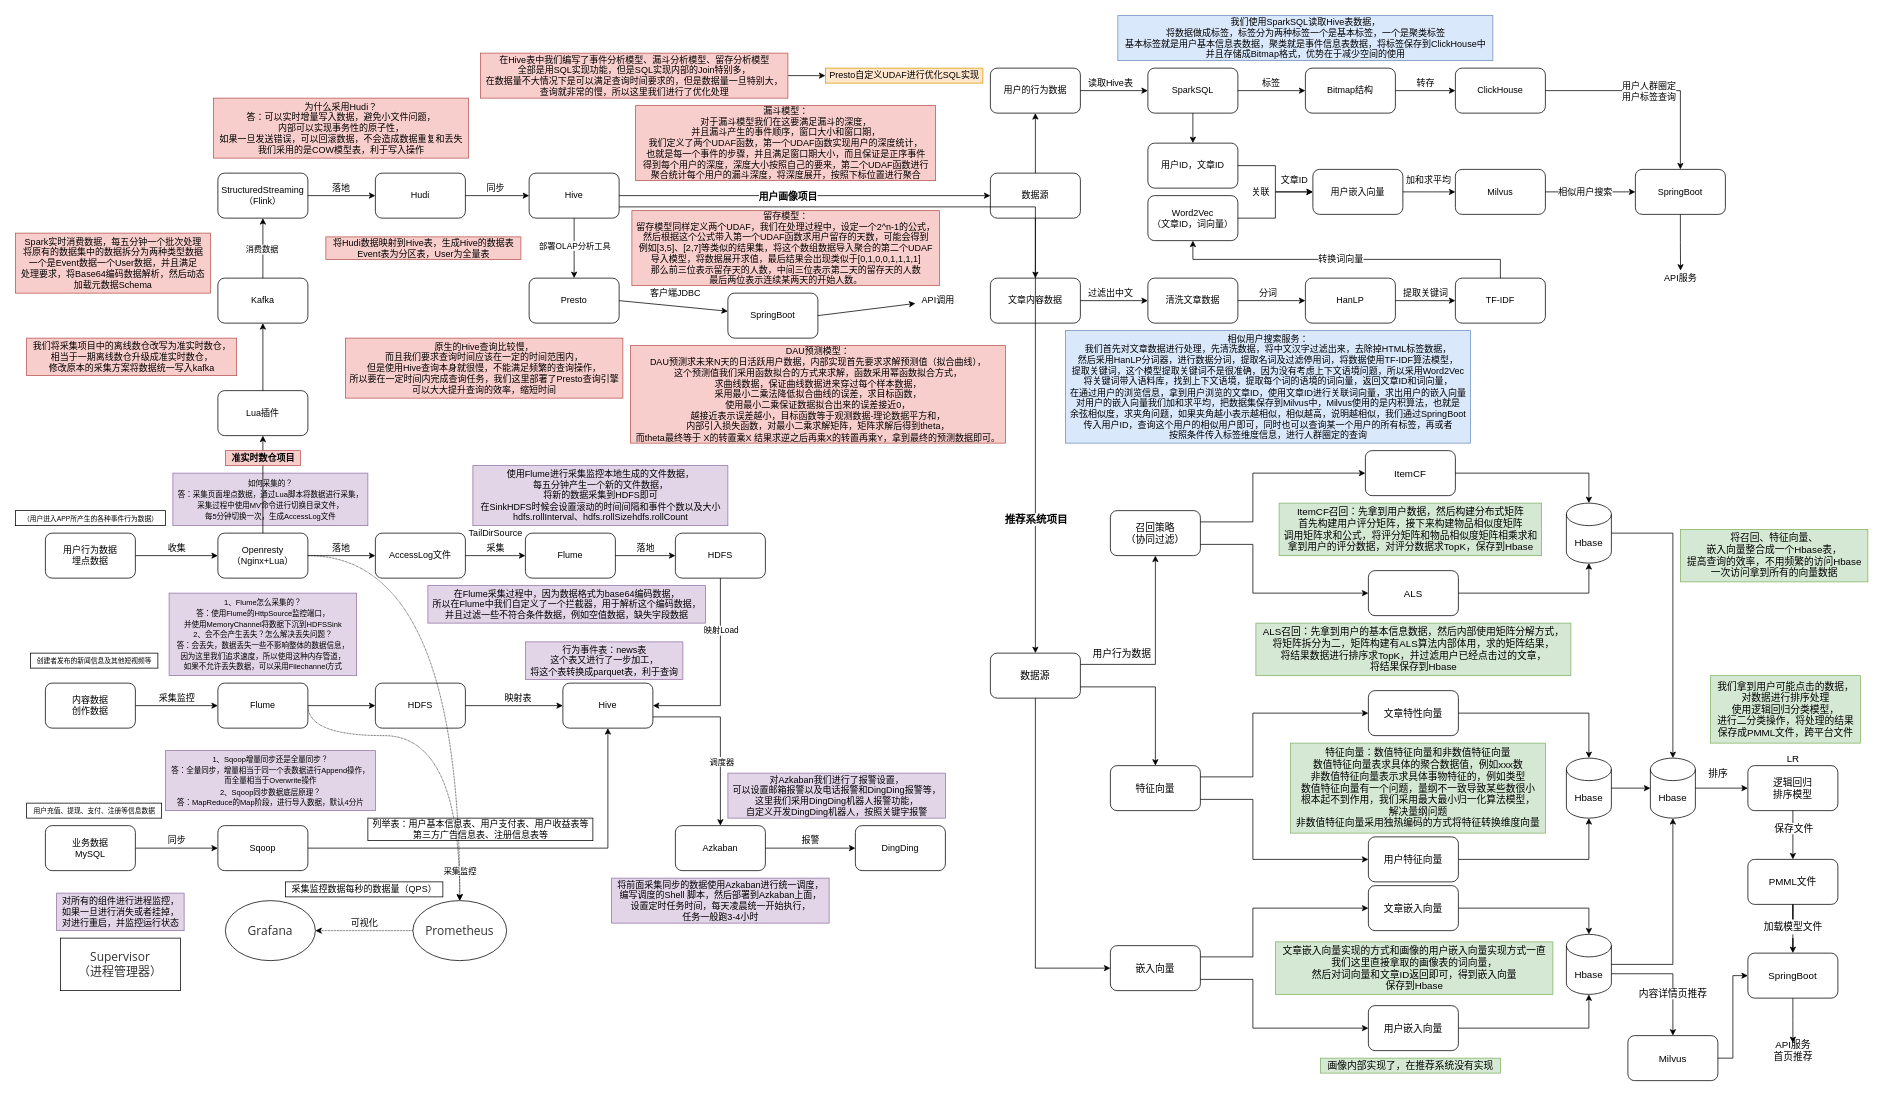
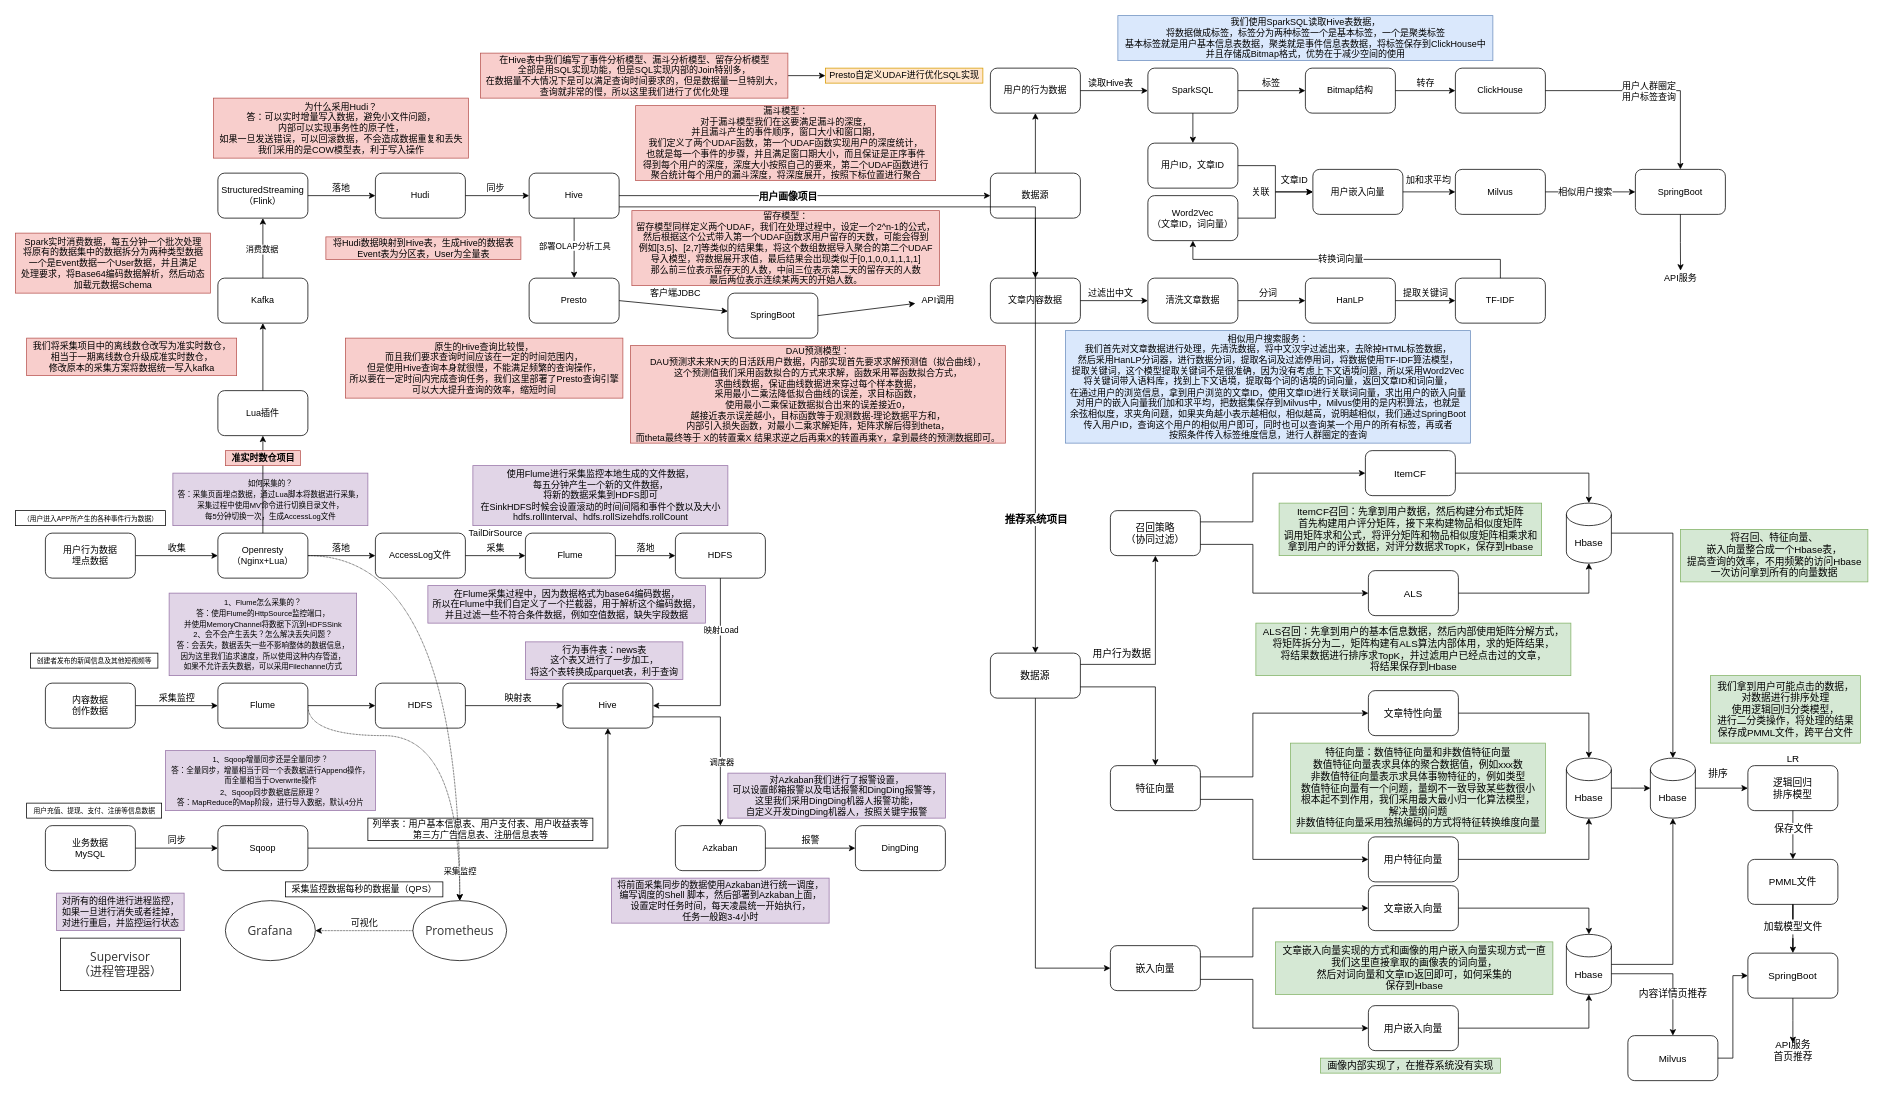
(1415, 968) -> (1415, 968)
